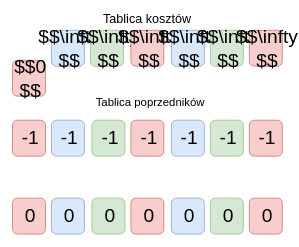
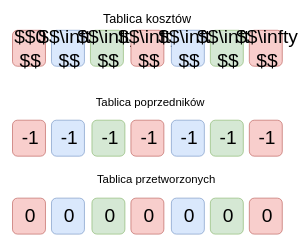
(29, 78) -> (29, 48)
none -> (156, 180)
